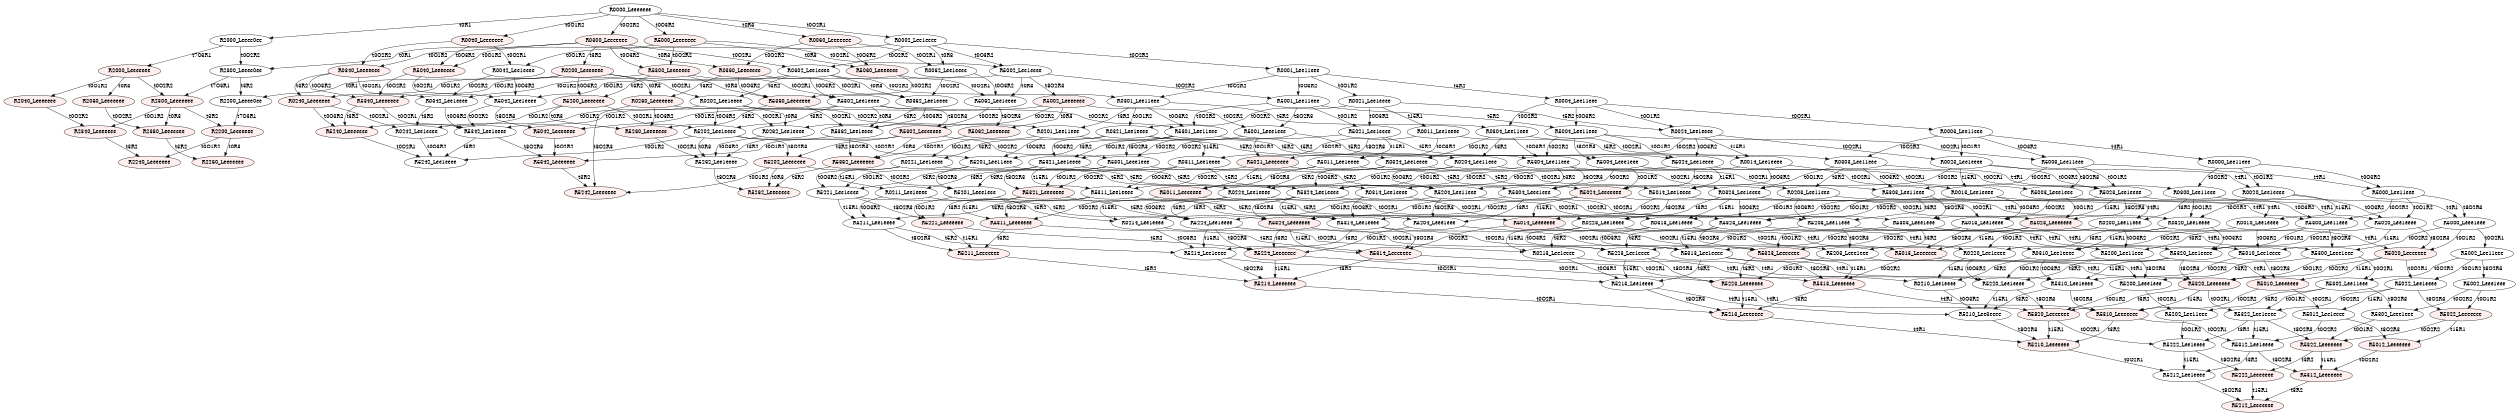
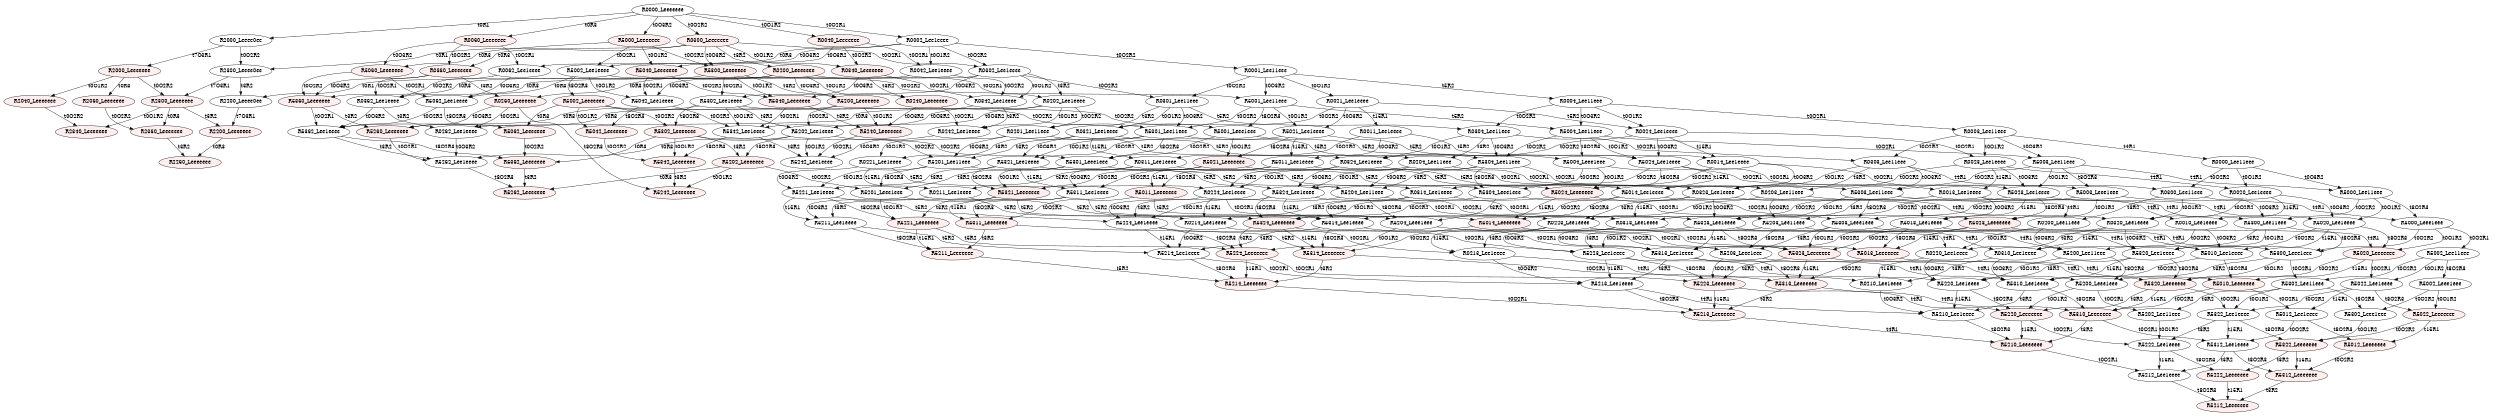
(149, 162) -> none
(1980, 315) -> (1953, 315)
(2049, 315) -> (2022, 315)
